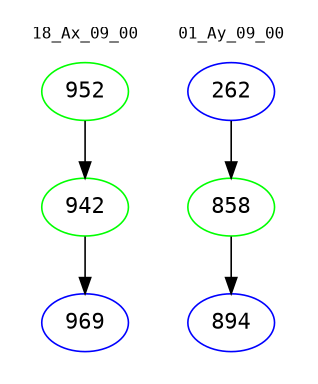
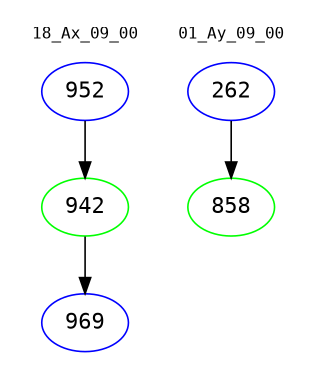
(85, 92) -> (85, 92)
(231, 323) -> none
